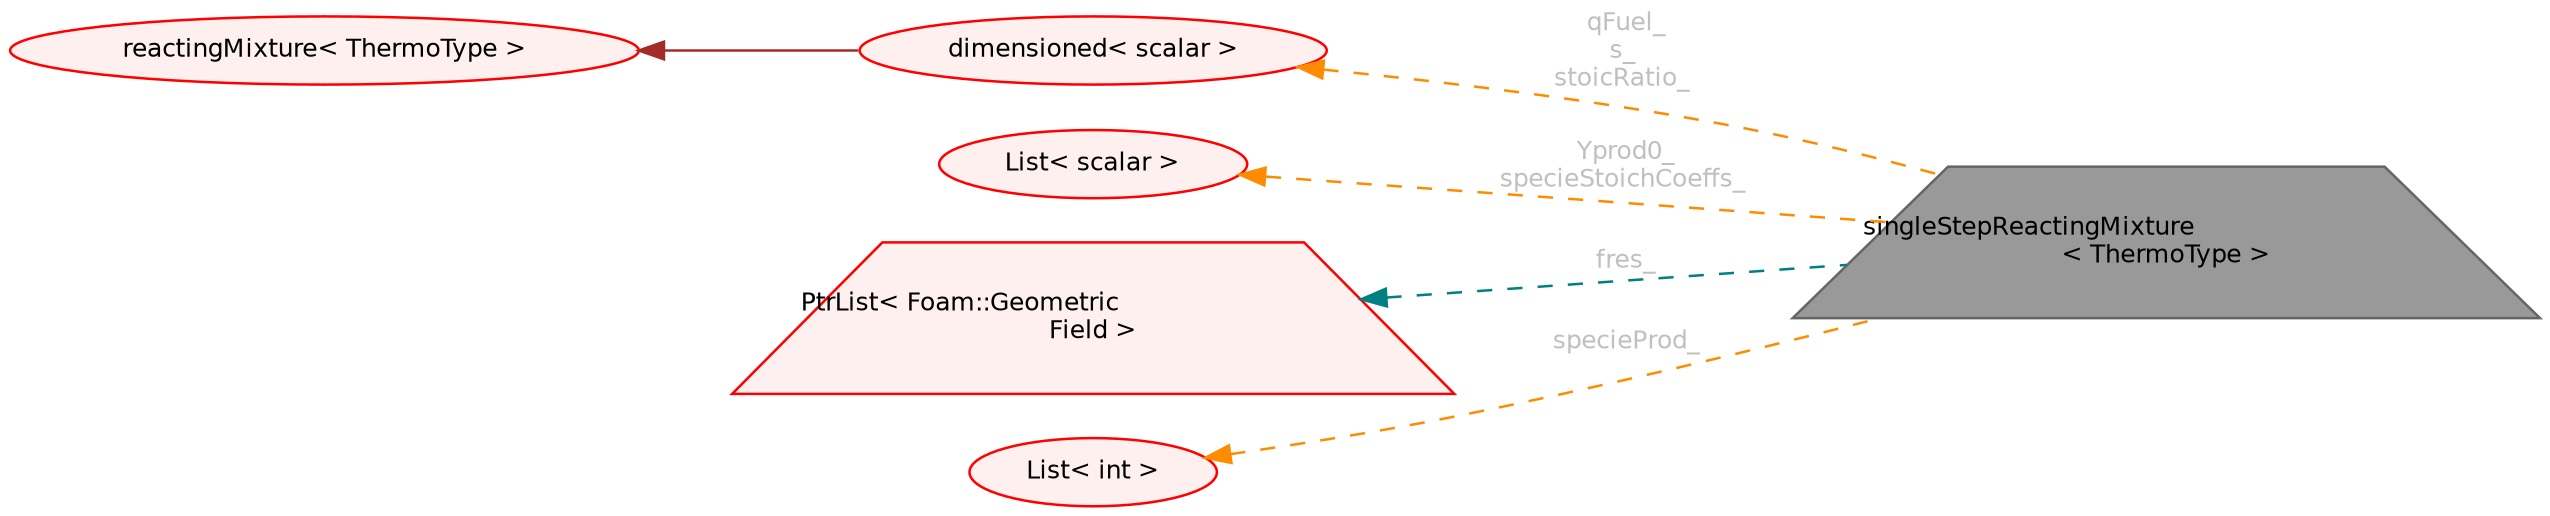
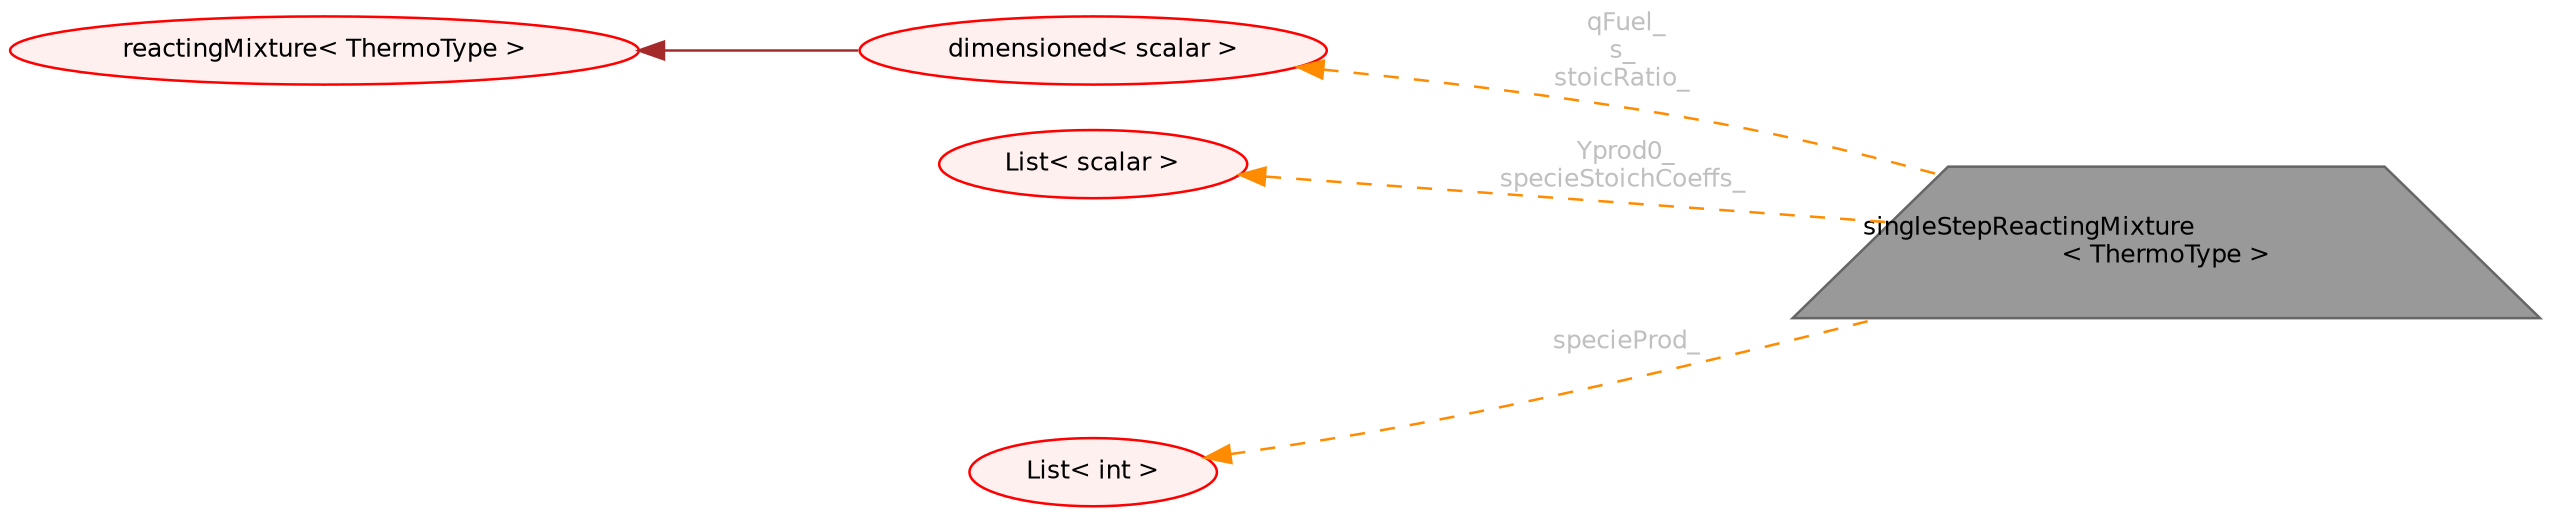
(1093, 318) -> none
